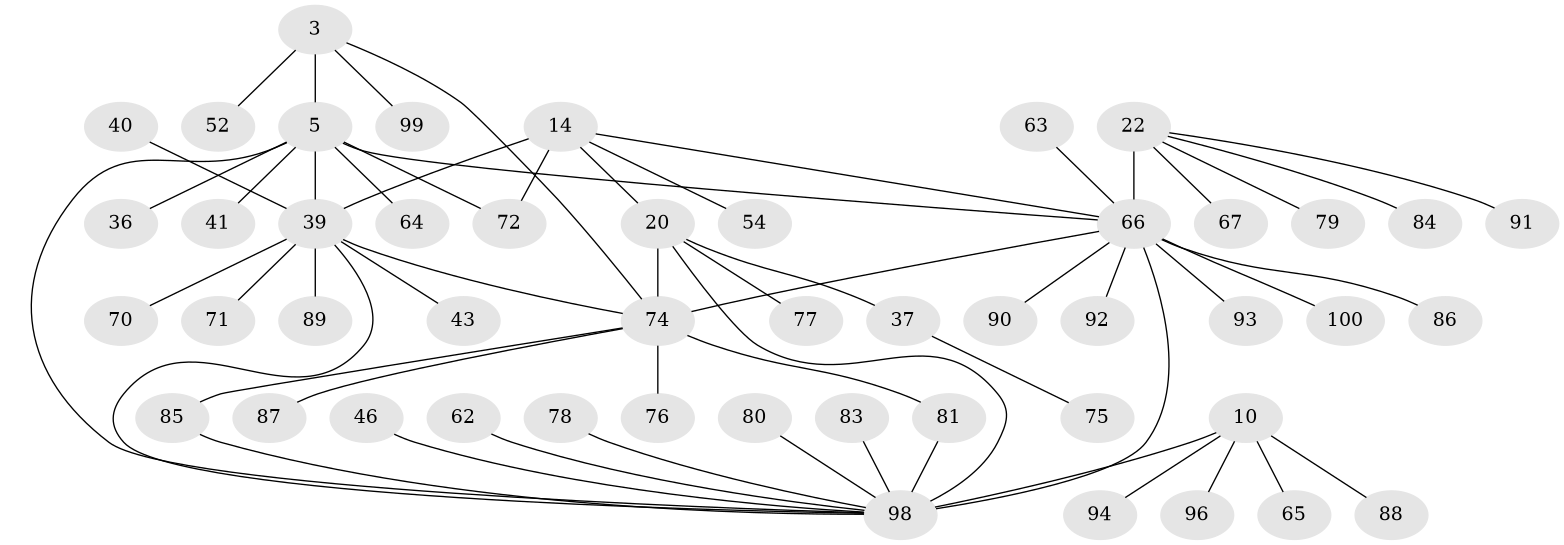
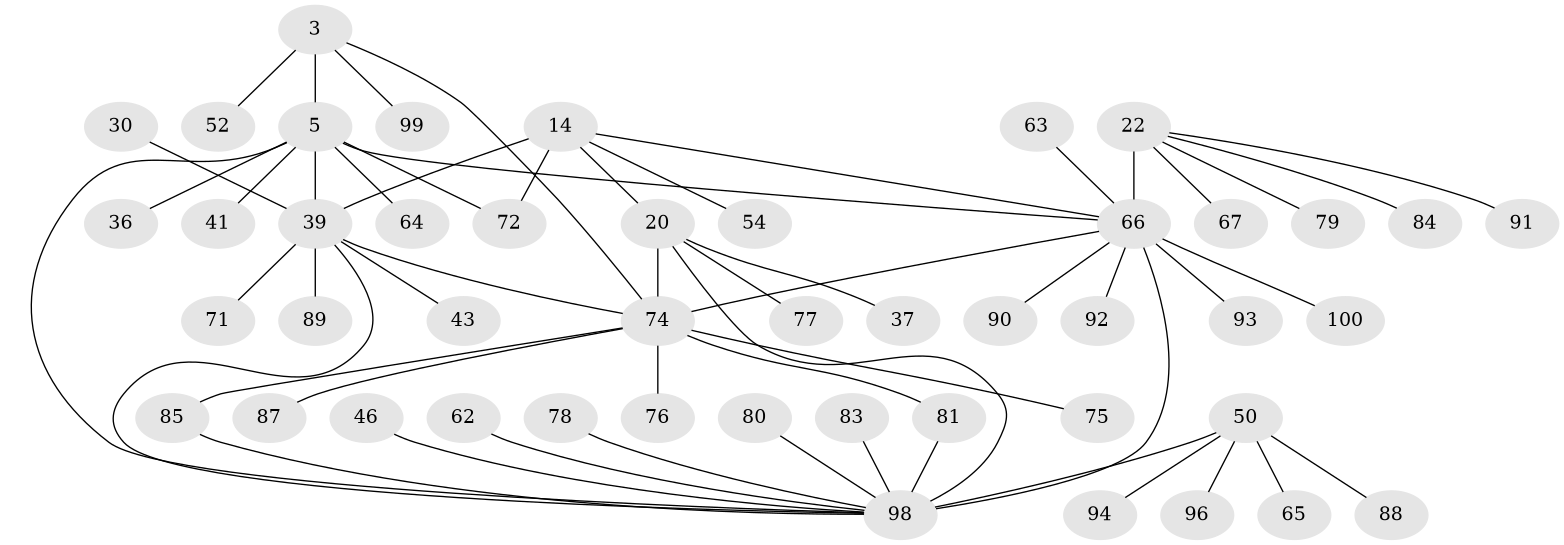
(121, 127) -> (121, 127)
(121, 321) -> none
(1445, 321) -> none
(1000, 369) -> (878, 370)
(1246, 418) -> (1246, 418)
